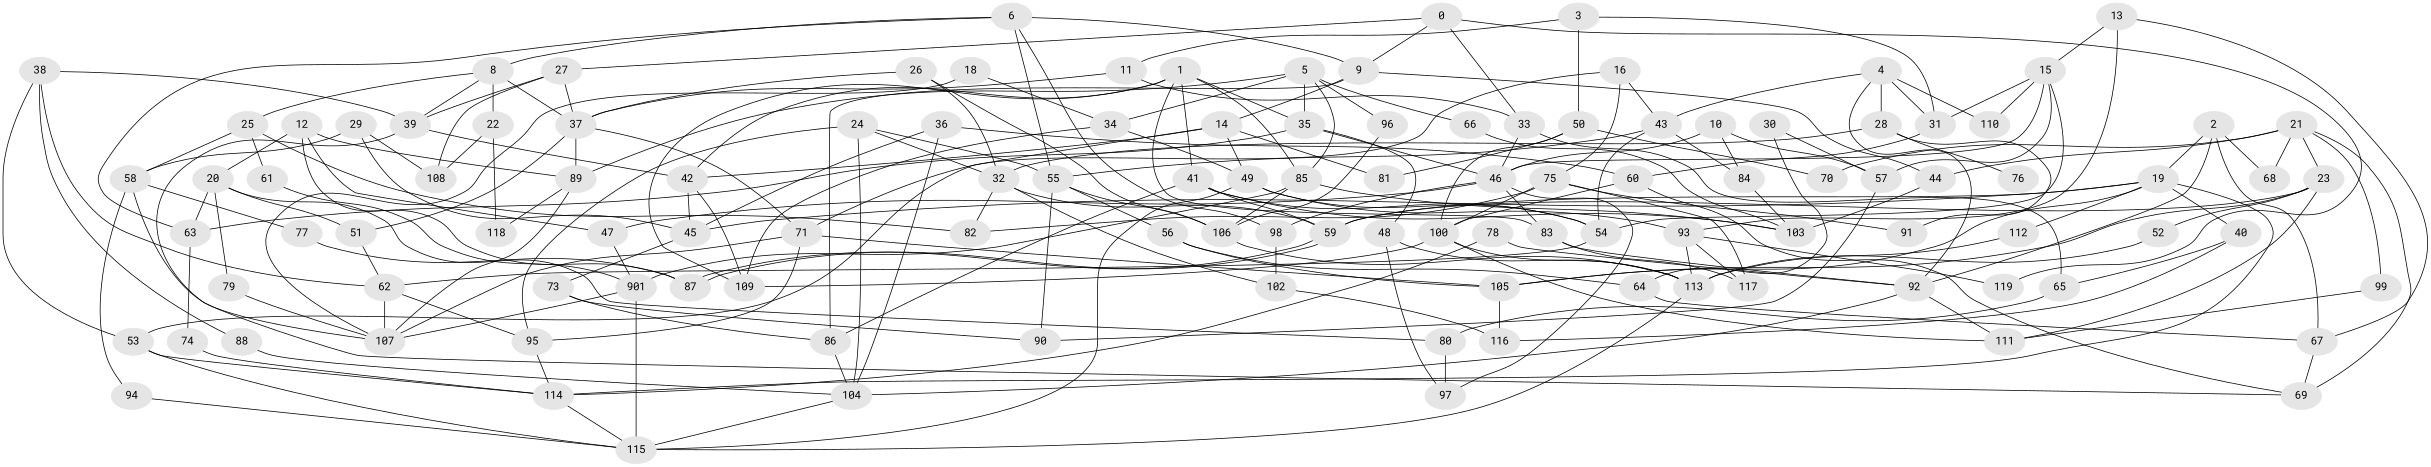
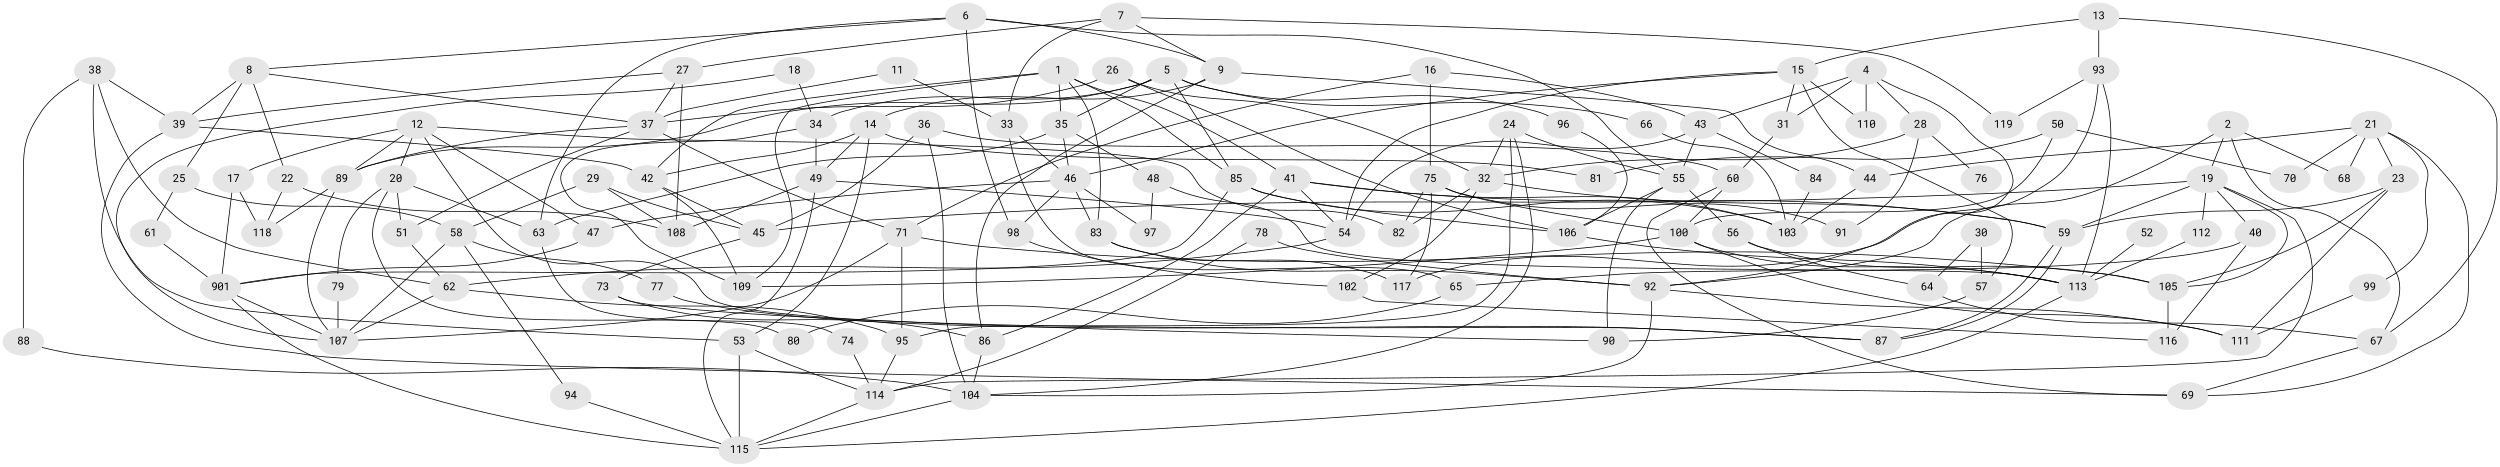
(1442, 17) -> (1121, 17)
(1579, 17) -> none
(1716, 125) -> none
none -> (233, 179)
(2241, 207) -> none
(513, 211) -> (895, 144)
(1463, 212) -> (764, 199)
(1445, 369) -> none
